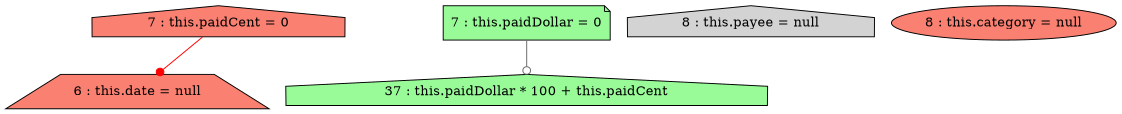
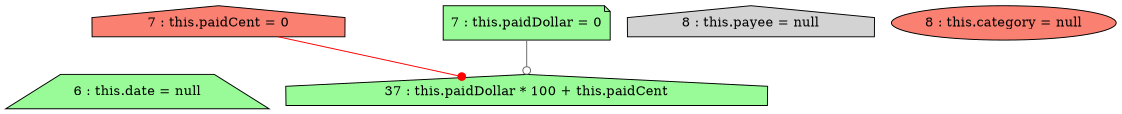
(183, 53) -> (368, 56)
(137, 92) -> (137, 92)
